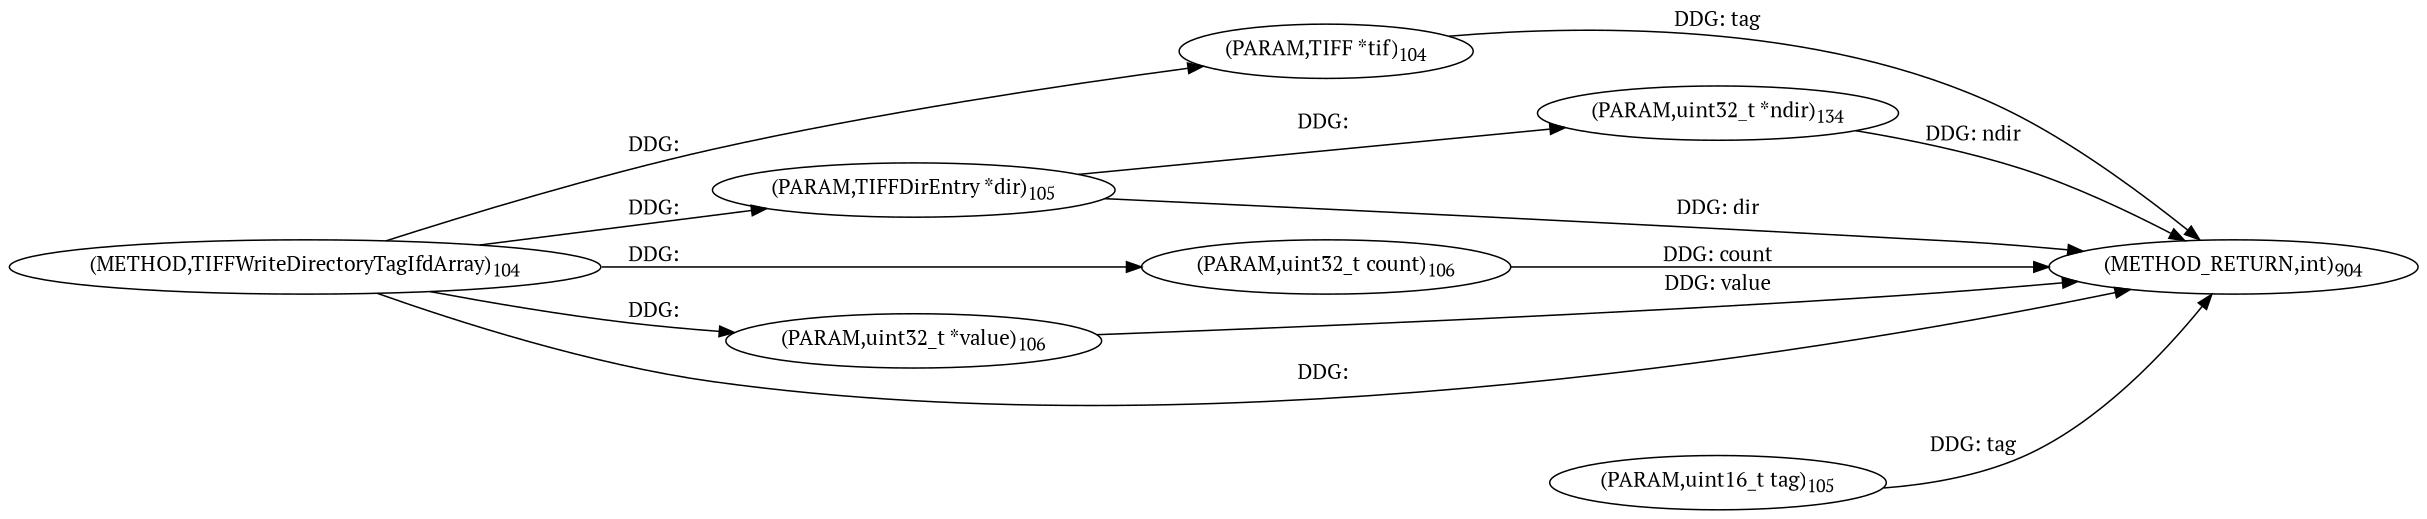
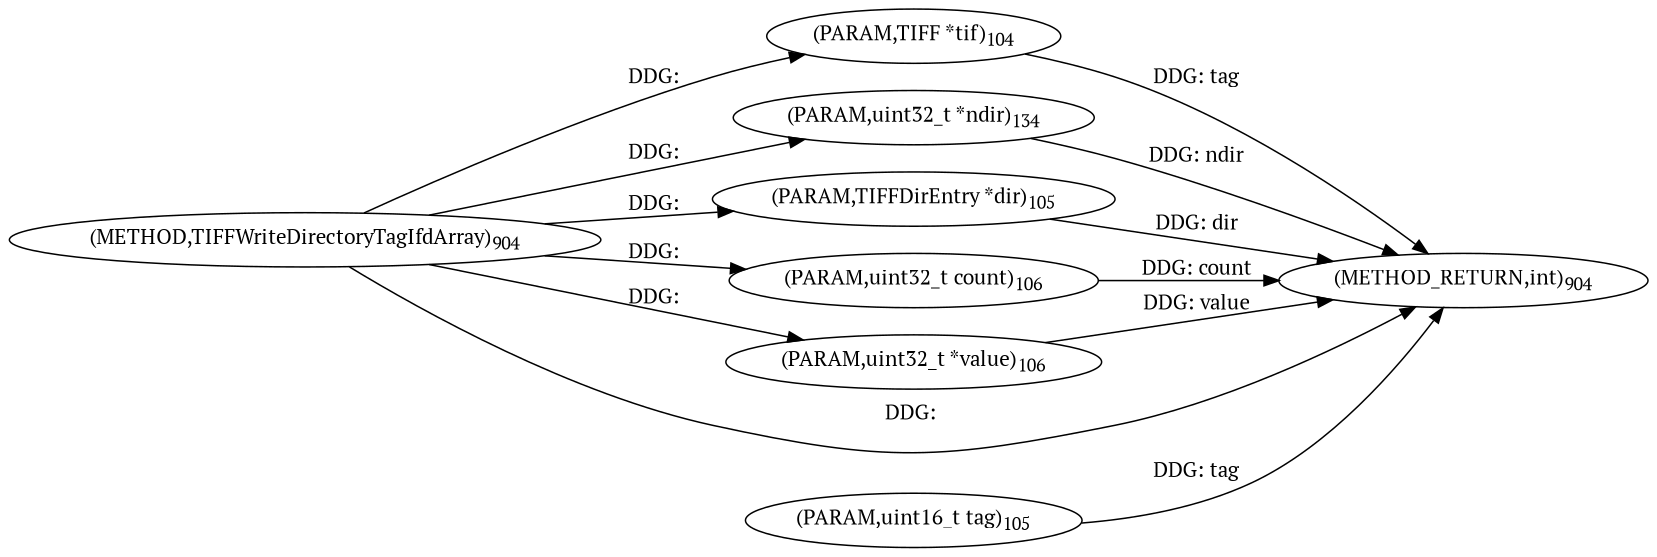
(1314, 152) -> (609, 179)
(506, 265) -> (506, 238)
